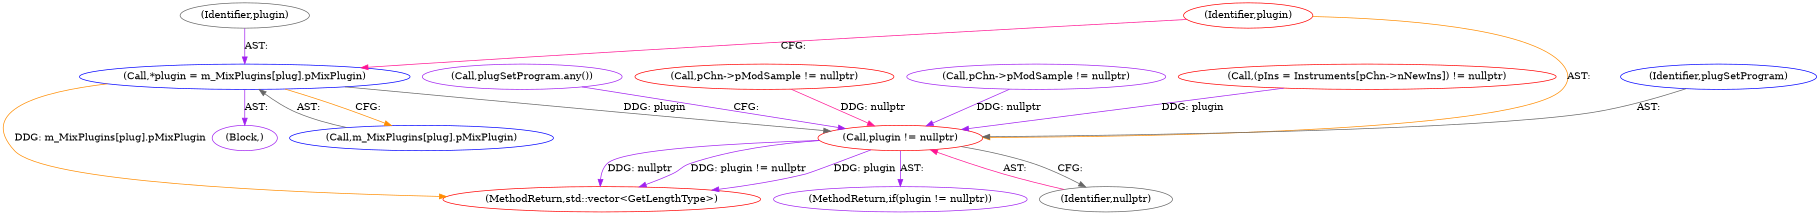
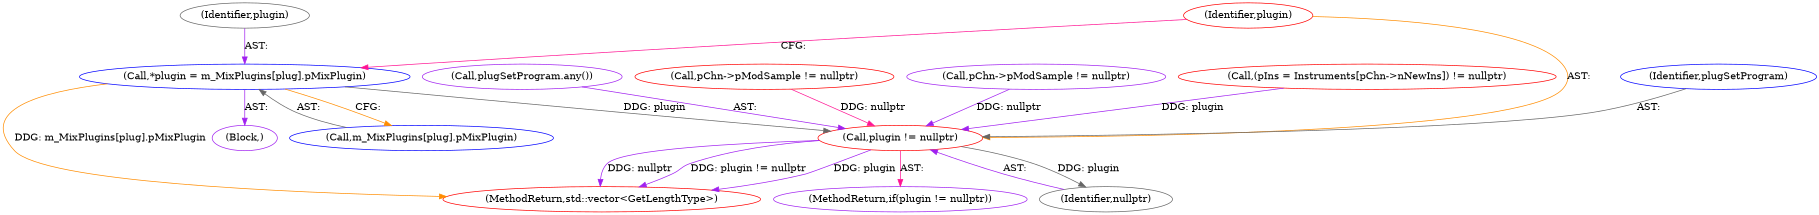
(748, 107) -> (747, 107)
(900, 165) -> (900, 165)
(1072, 169) -> (1088, 169)
(1000, 173) -> (1000, 173)
